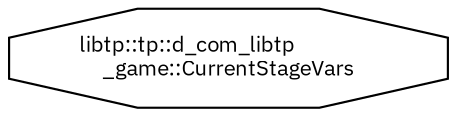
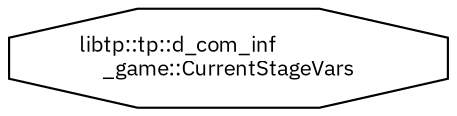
(228, 58) -> (228, 58)
